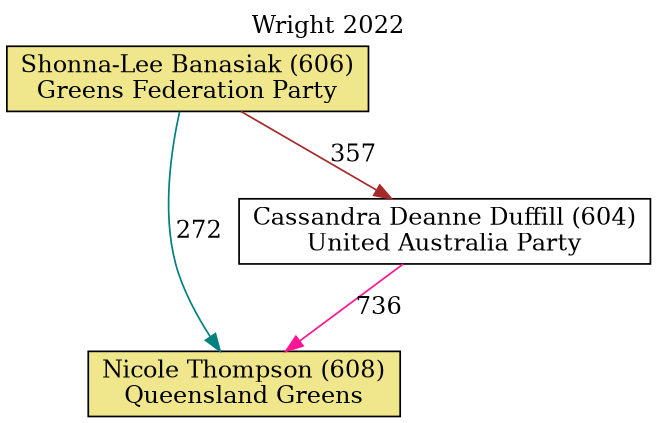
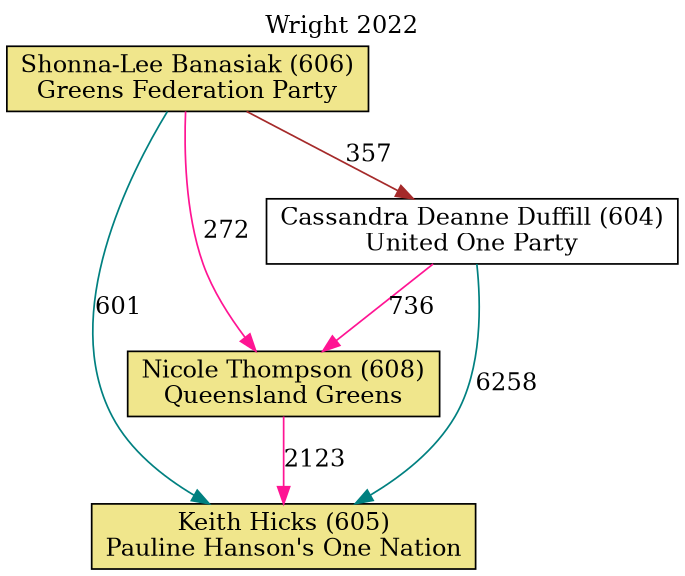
(170, 228) -> (194, 230)
(445, 231) -> (472, 231)
none -> (284, 536)
